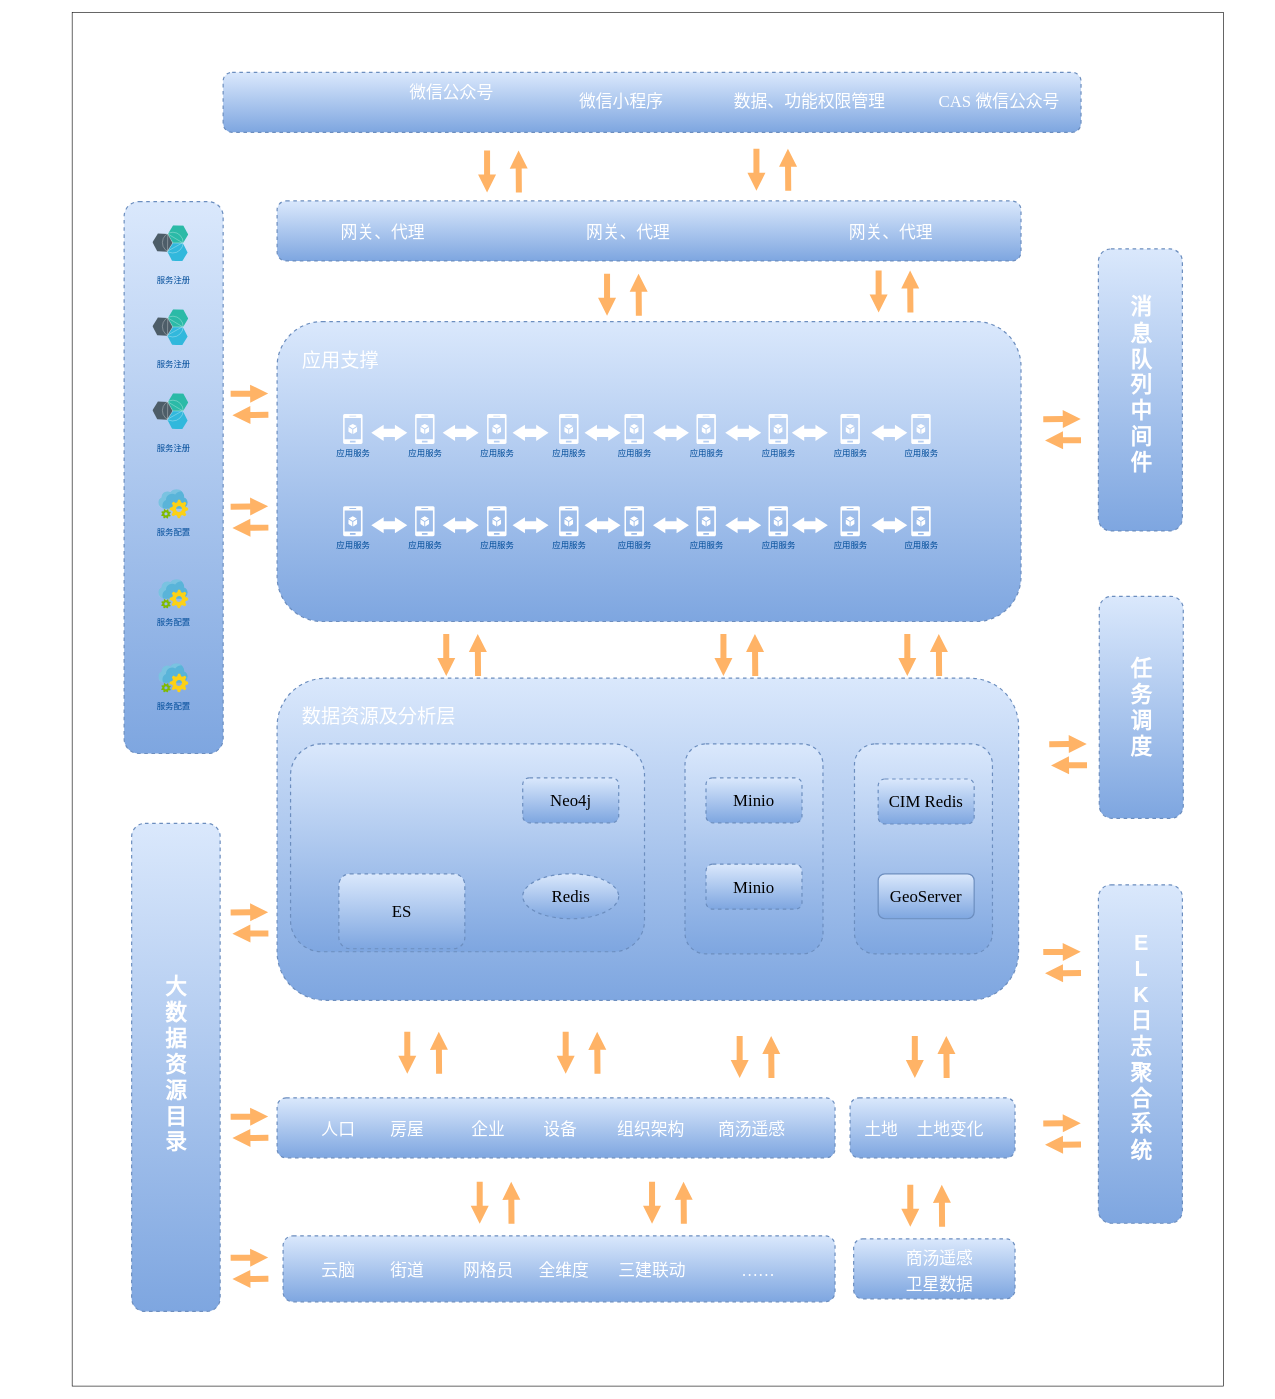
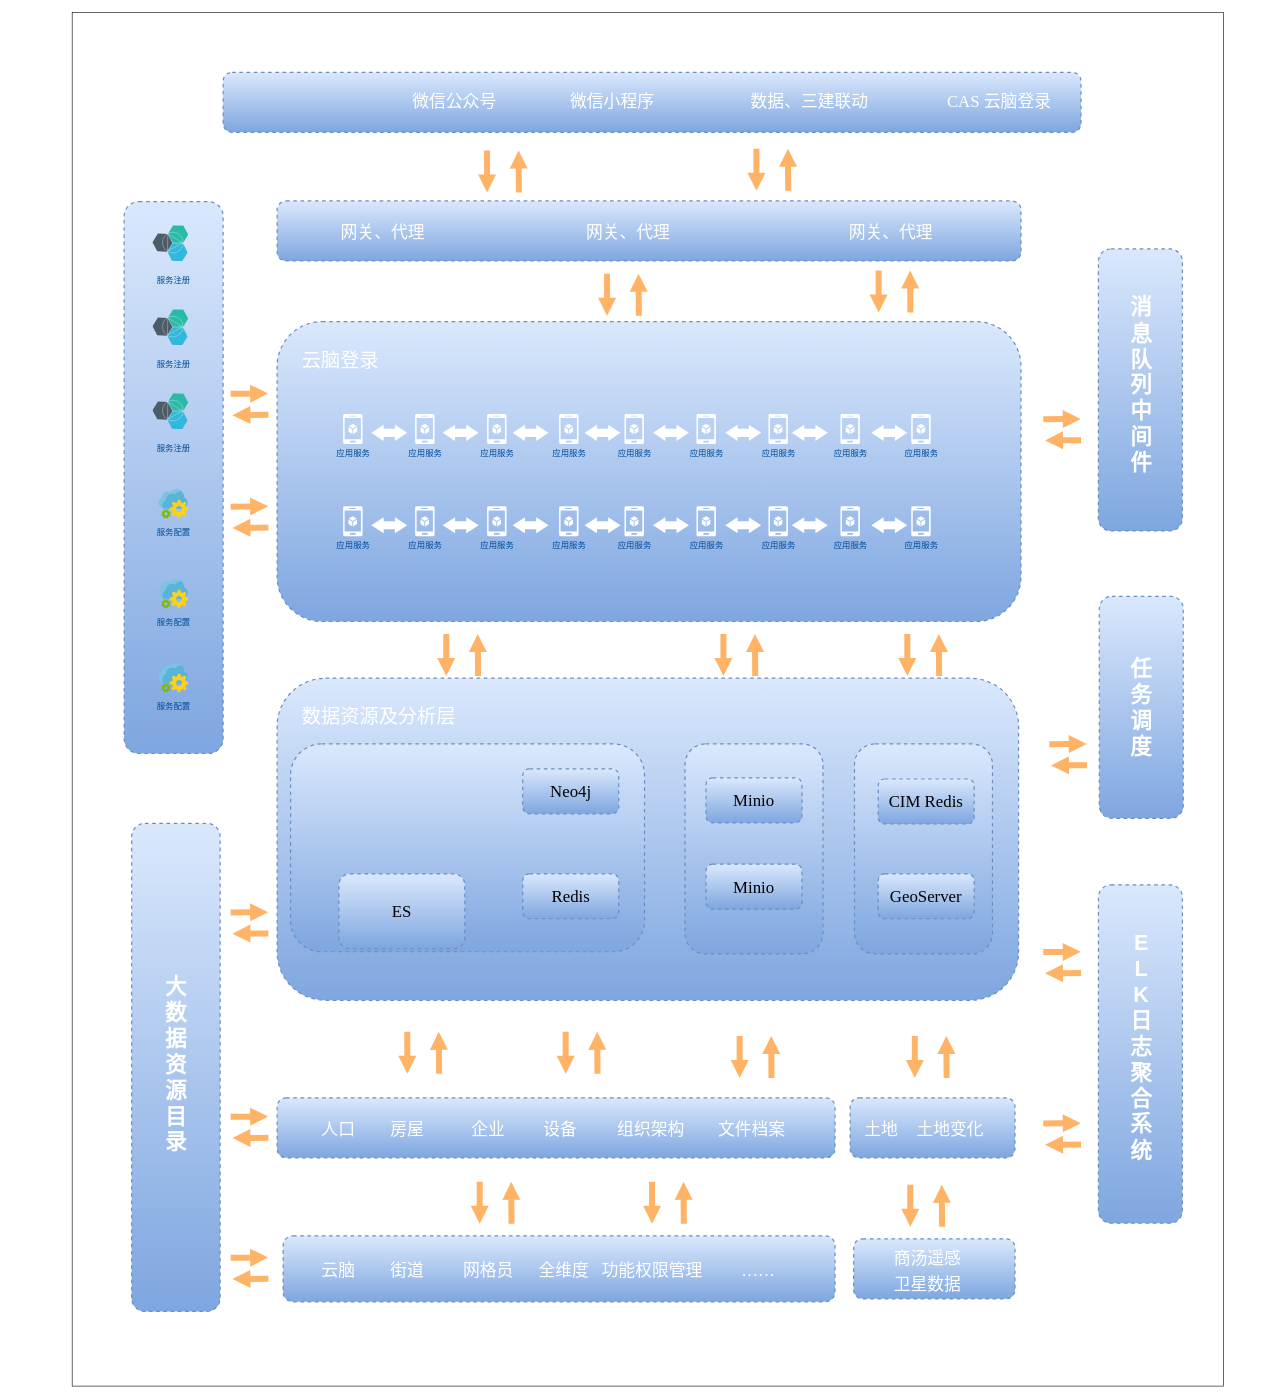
(452, 90) -> (455, 99)
(621, 99) -> (612, 99)
(810, 99) -> (810, 99)
(999, 99) -> (999, 99)
(317, 338) -> (317, 338)
(571, 800) -> (571, 791)
(571, 896) -> (571, 896)
(926, 896) -> (926, 896)
(752, 1128) -> (752, 1128)
(652, 1269) -> (652, 1269)
(940, 1269) -> (928, 1269)
